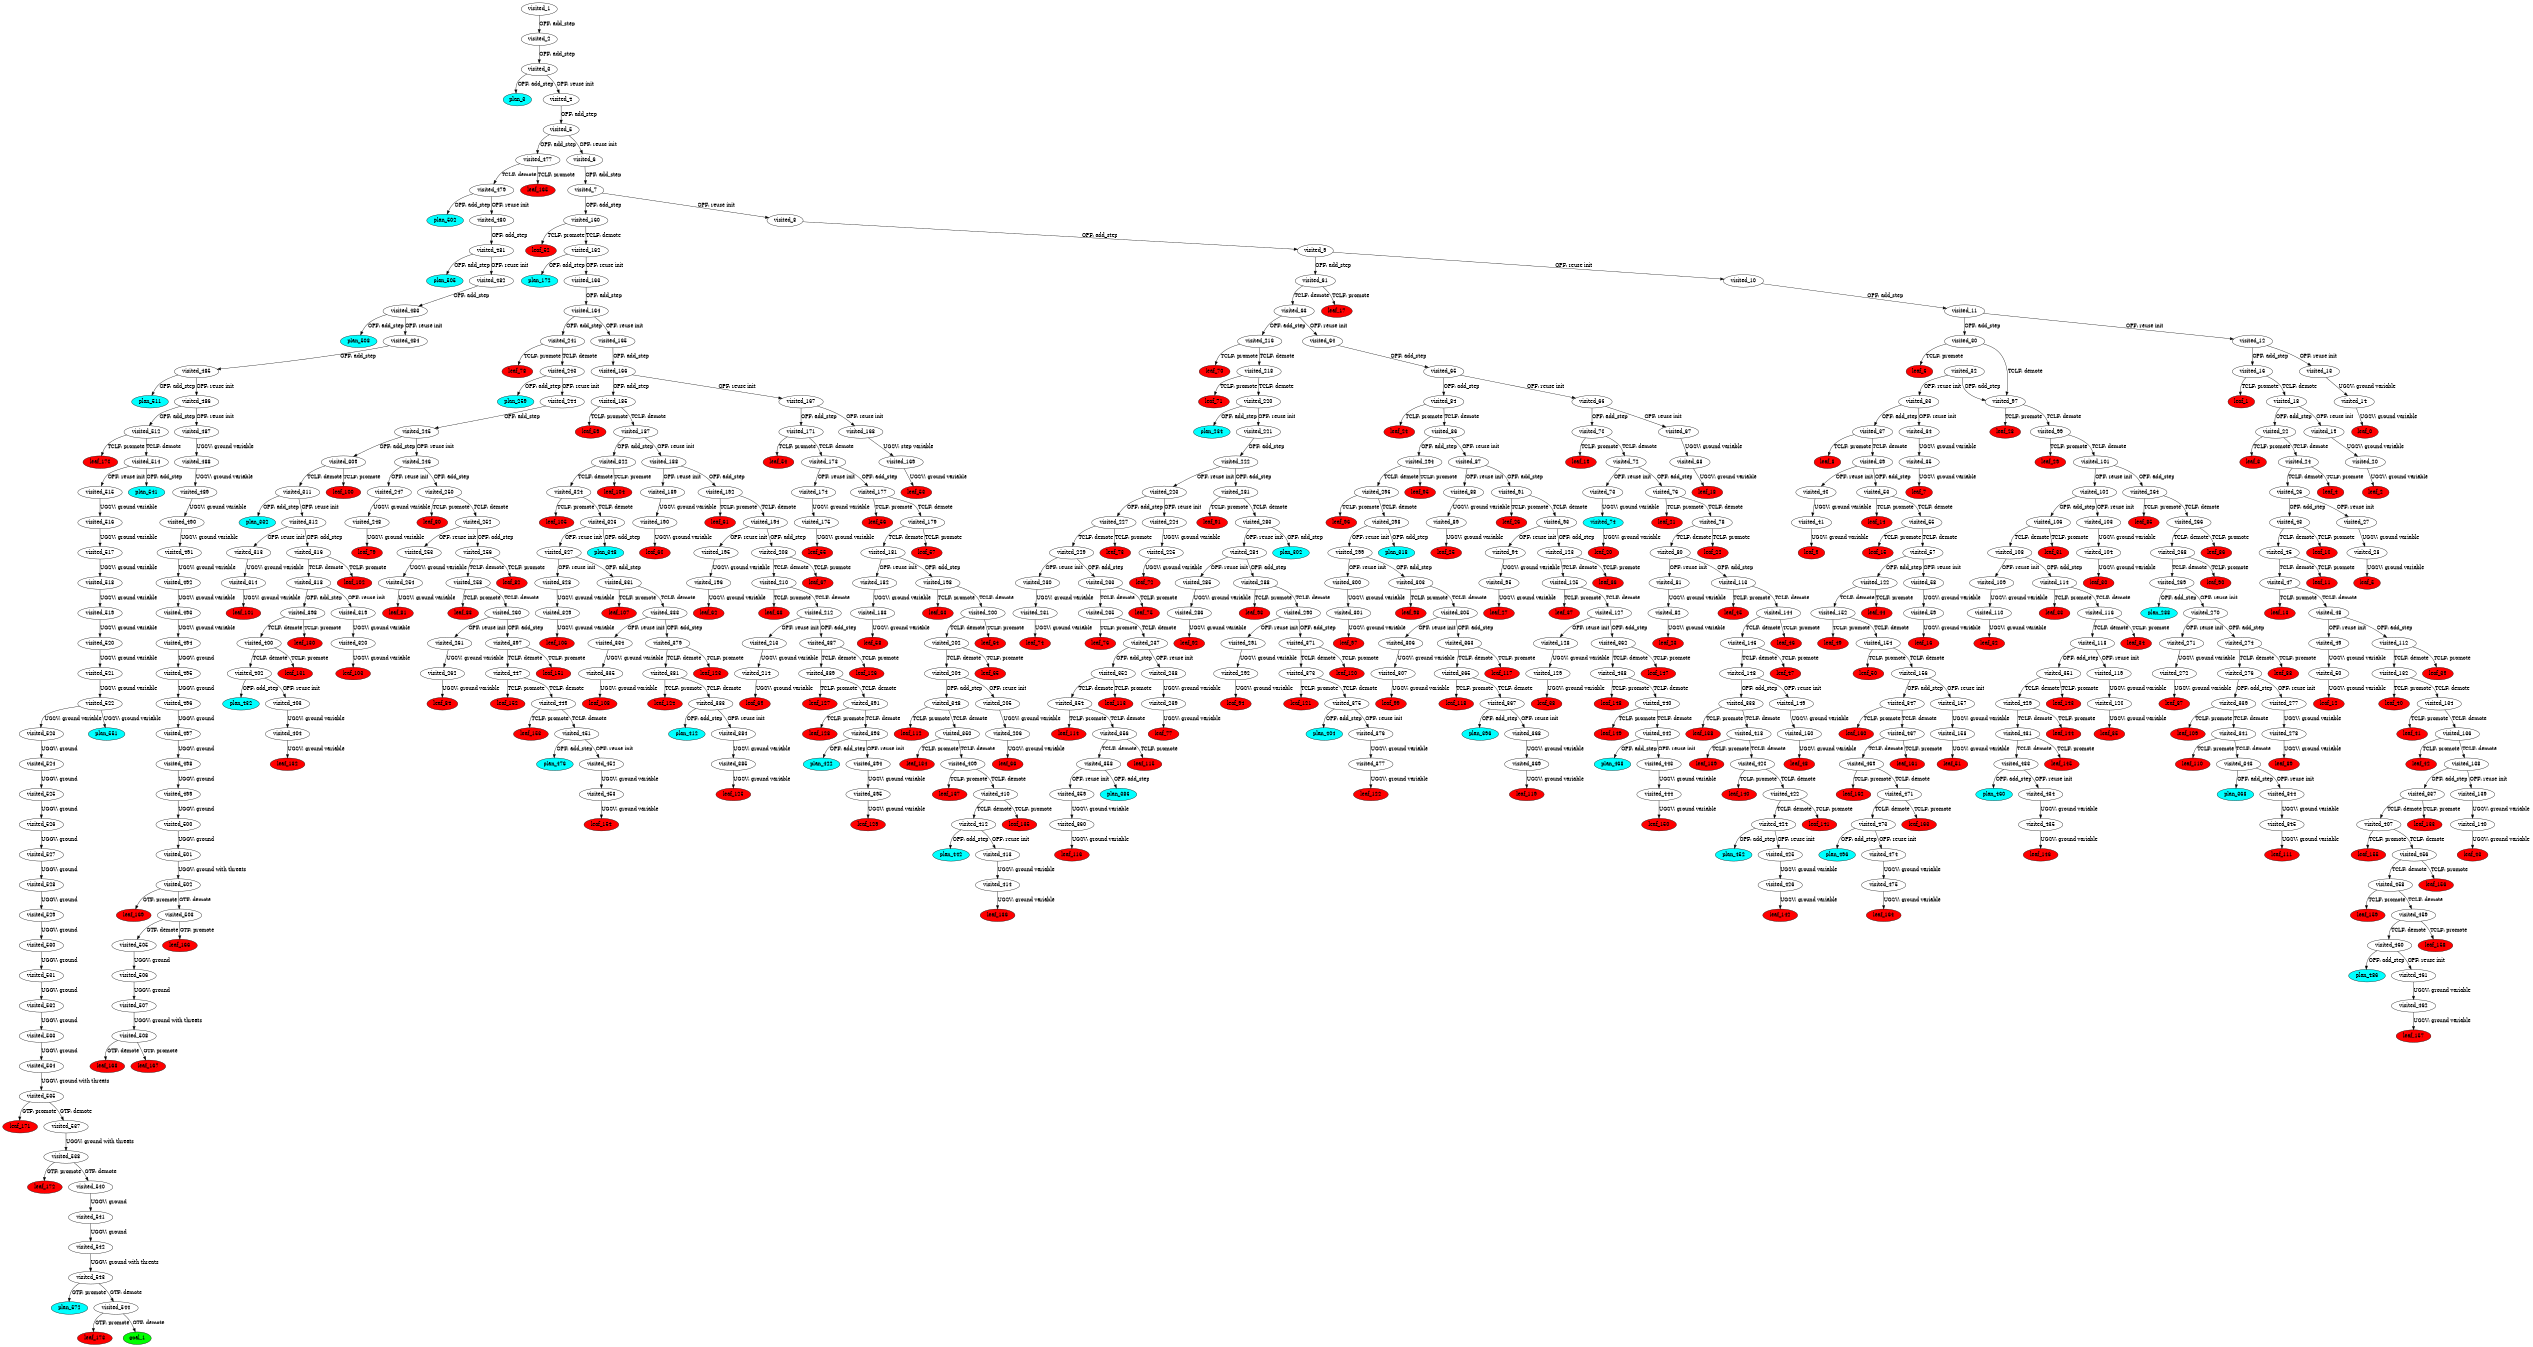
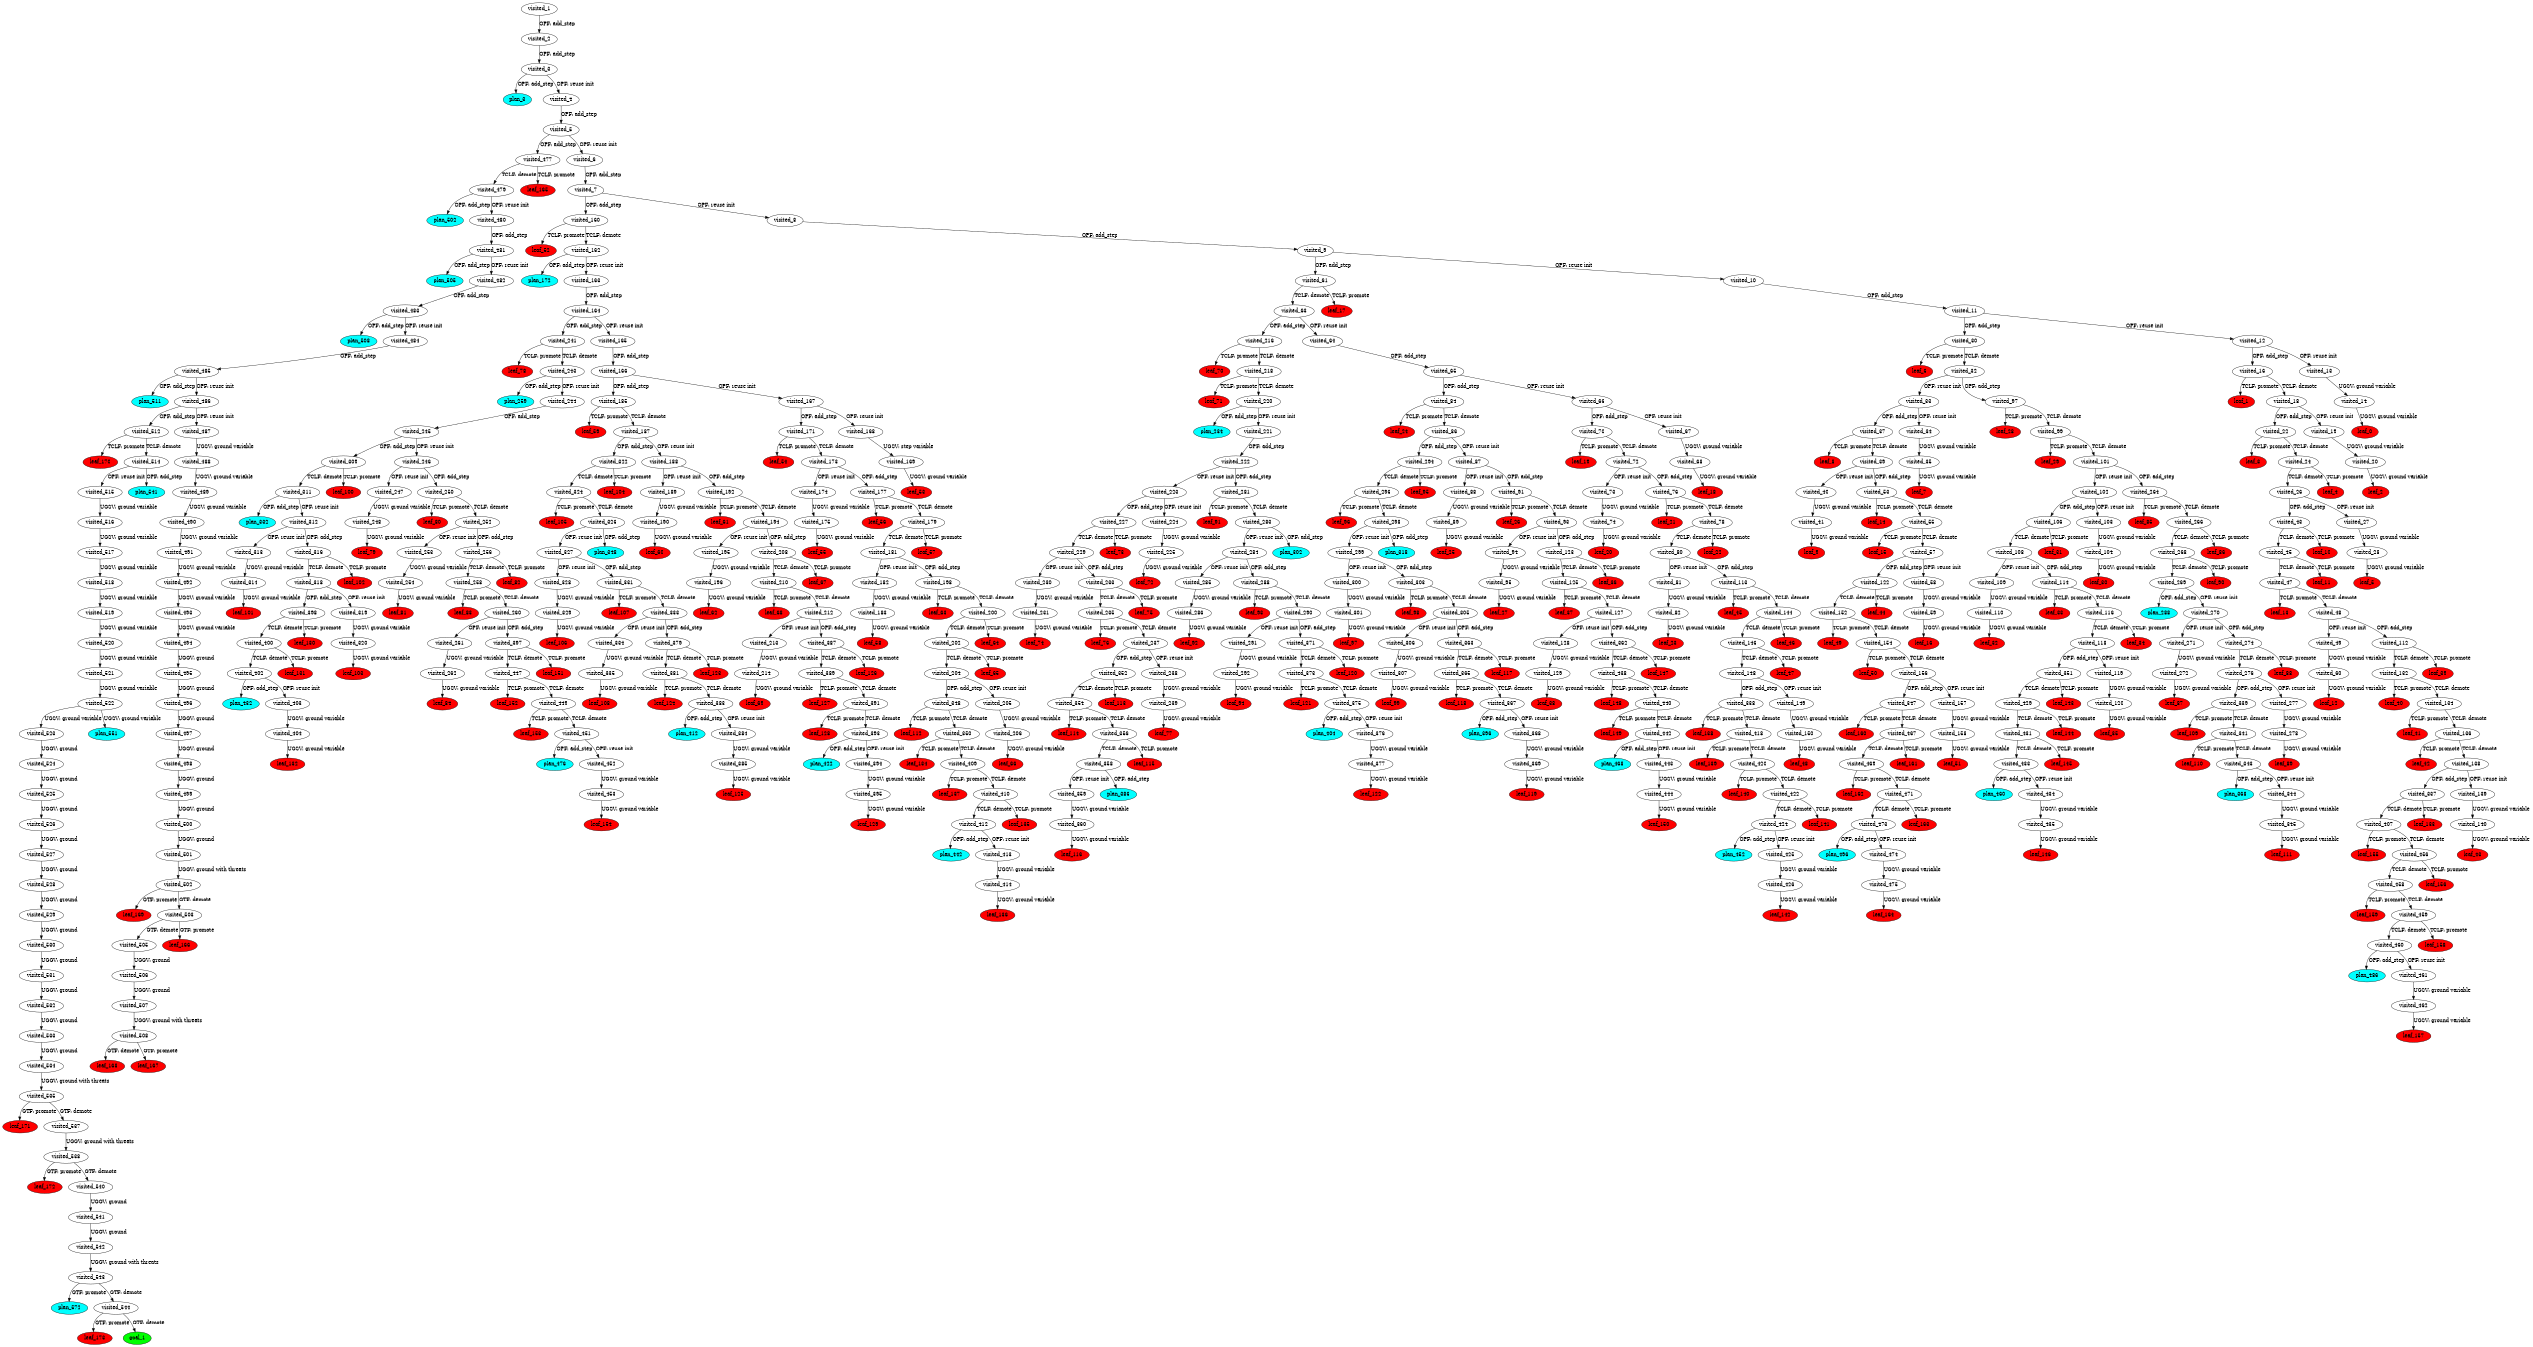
(2005, 362) -> (1964, 355)
(1603, 523) -> (1603, 523)
(2329, 674) -> (2329, 674)
